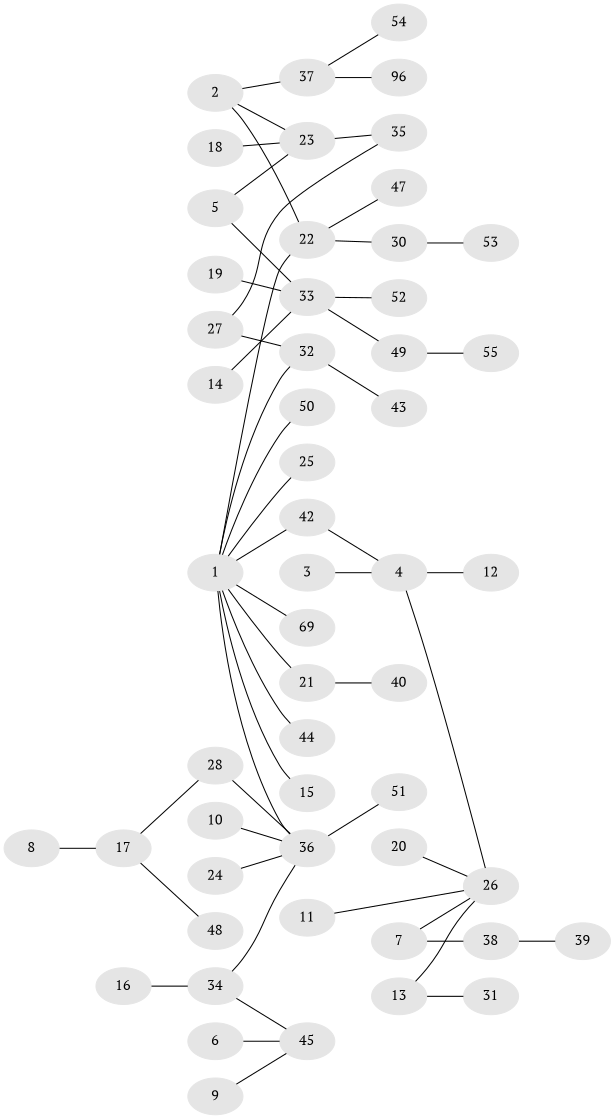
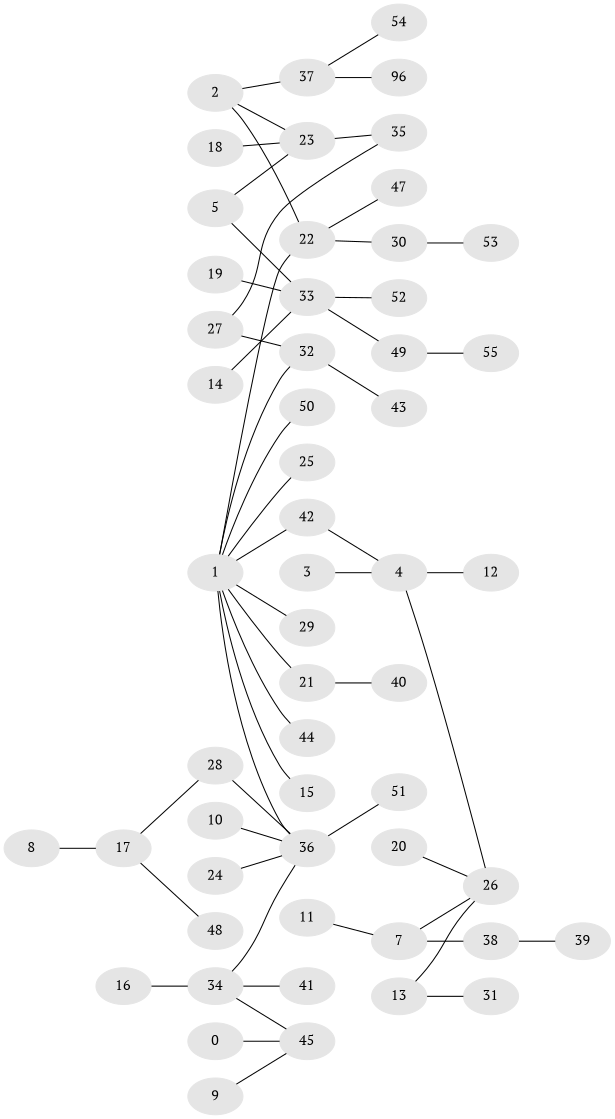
(307, 628) -> (307, 628)
(399, 902) -> (353, 929)
none -> (307, 986)
(215, 1041) -> (215, 1041)
